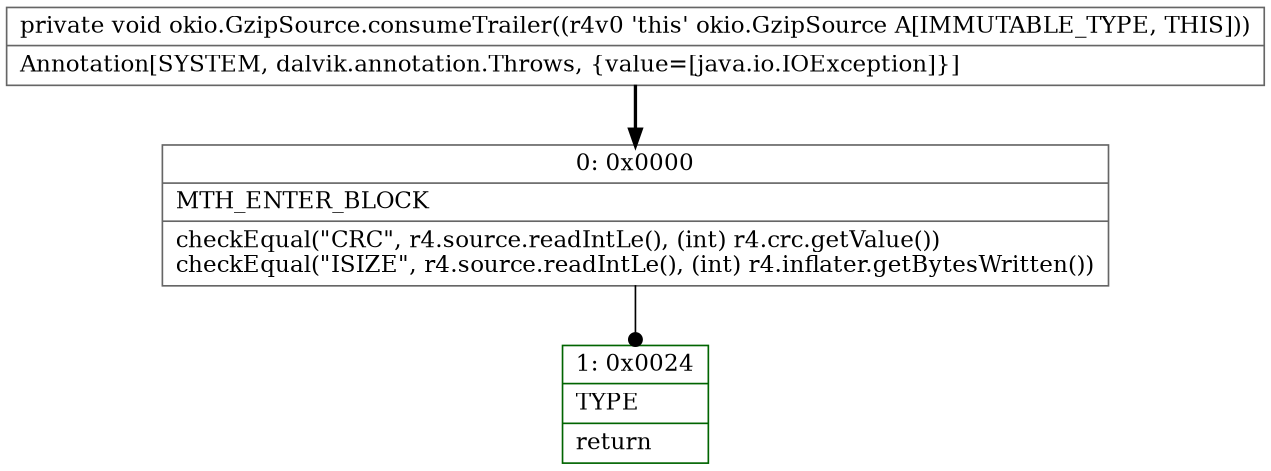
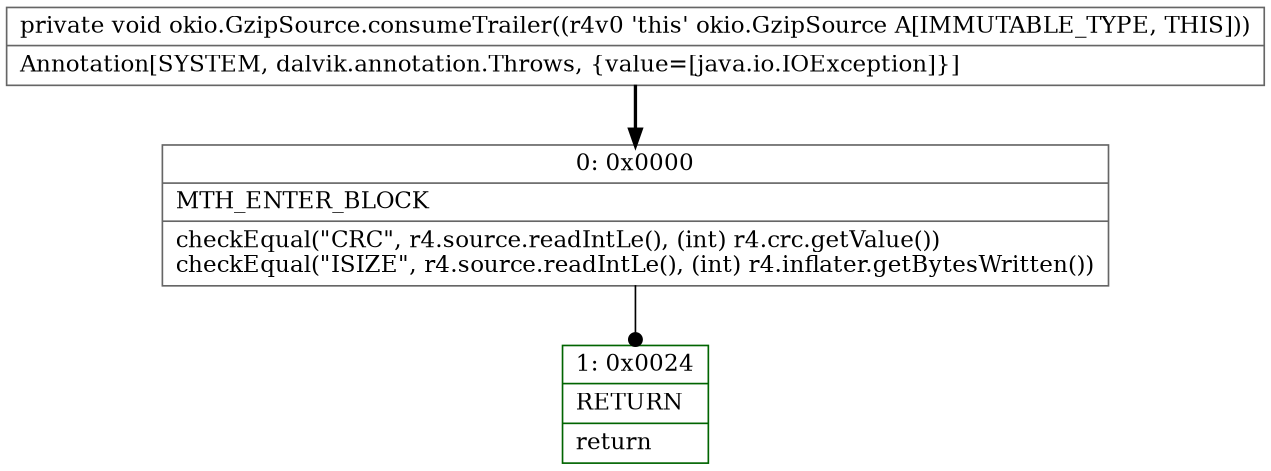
(608, 403) -> (630, 403)
